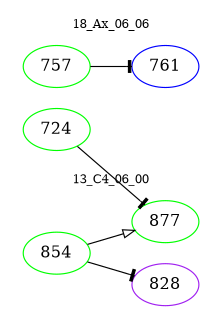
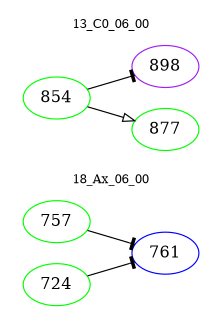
(111, 25) -> (111, 180)
(112, 176) -> (108, 270)
(111, 180) -> (111, 25)
(165, 285) -> (165, 66)
